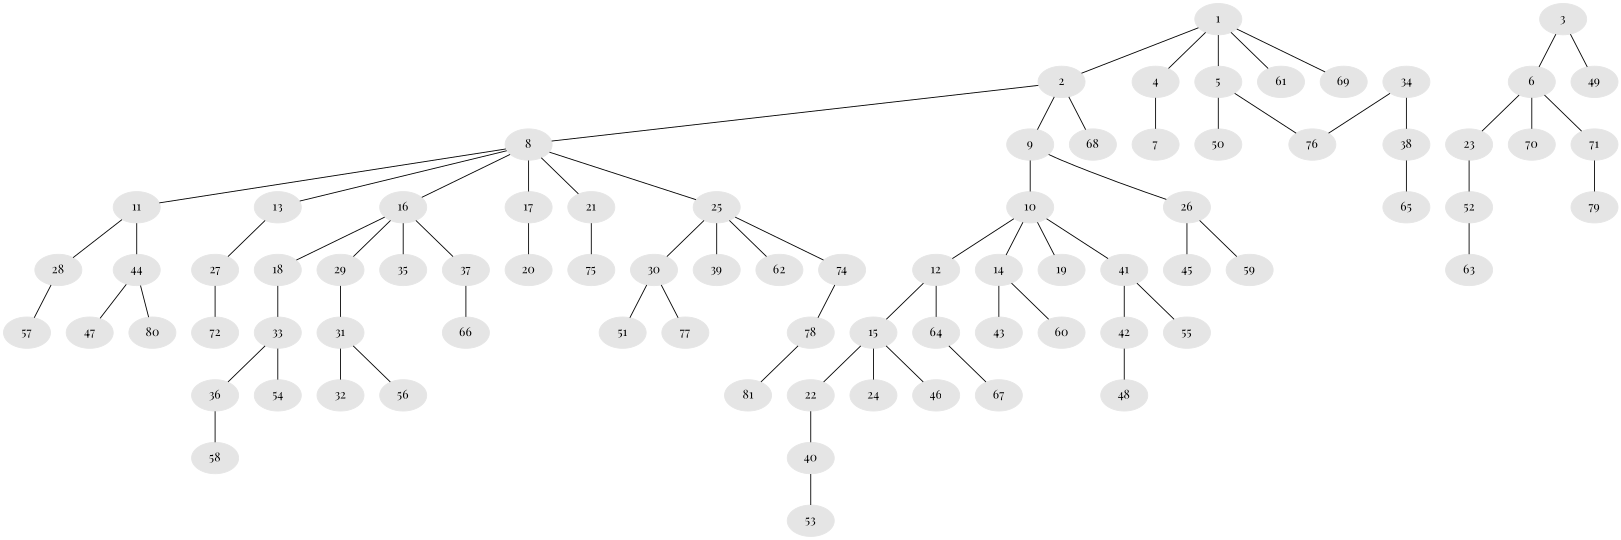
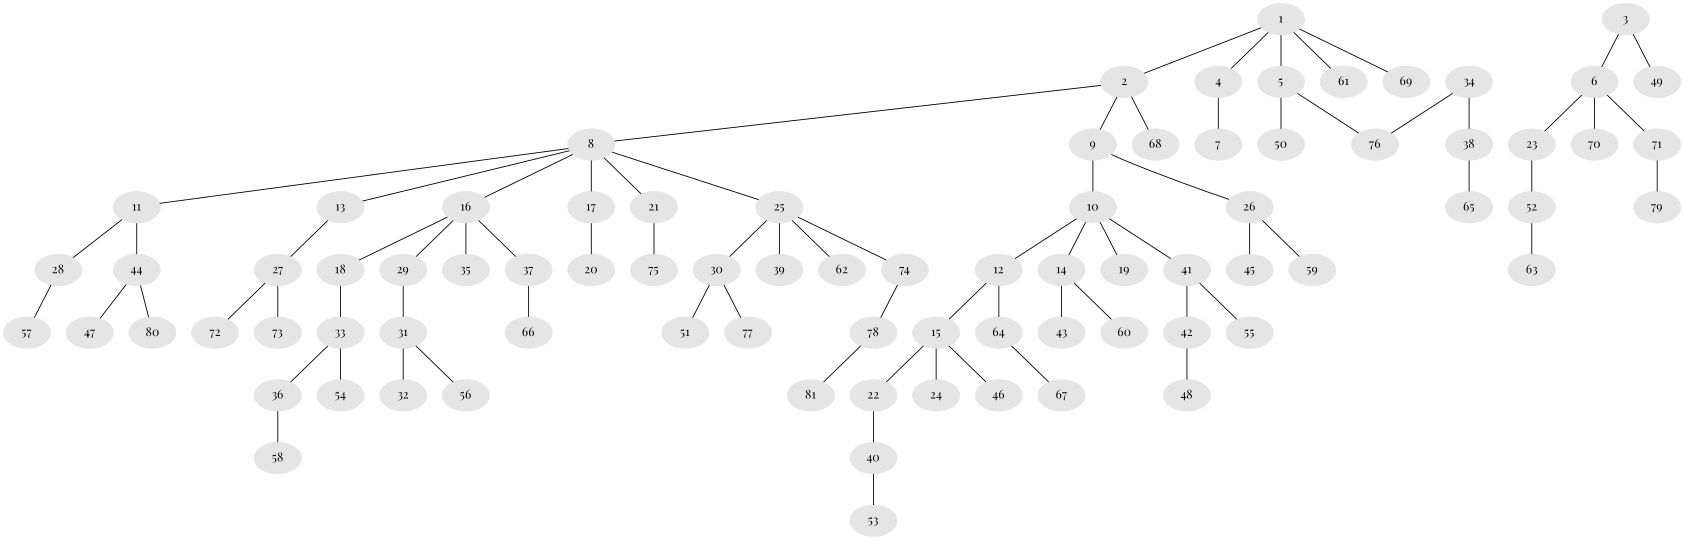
none -> (278, 333)
